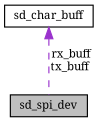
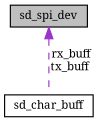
(49, 67) -> (49, 67)
